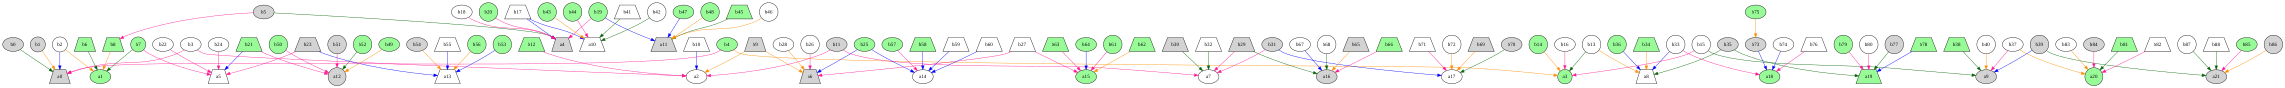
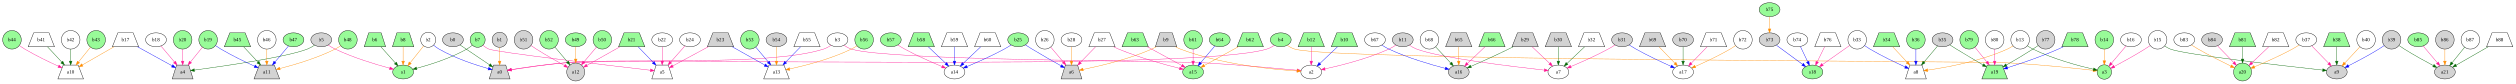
(187, 20) -> (358, 58)
(555, 28) -> (98, 56)
(697, 44) -> (1344, 40)
